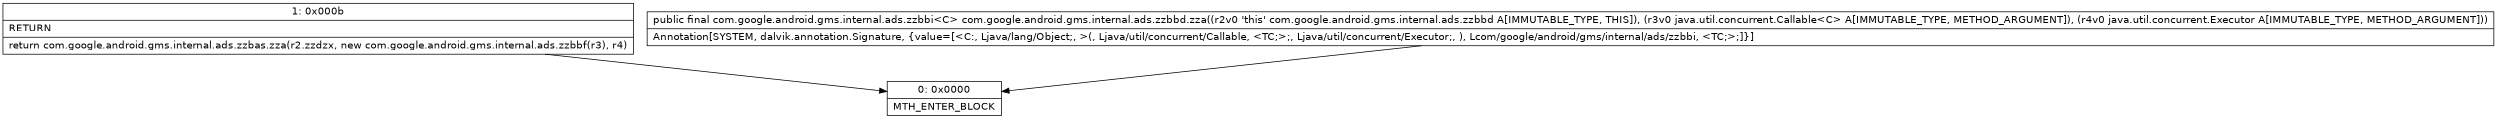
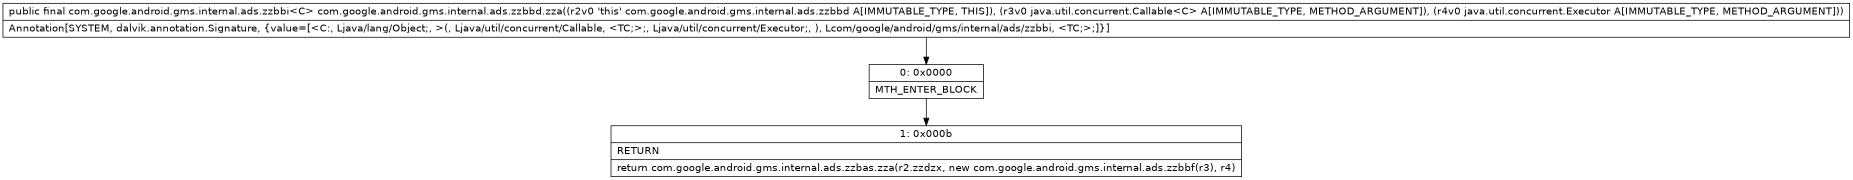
(712, 72) -> (926, 108)
